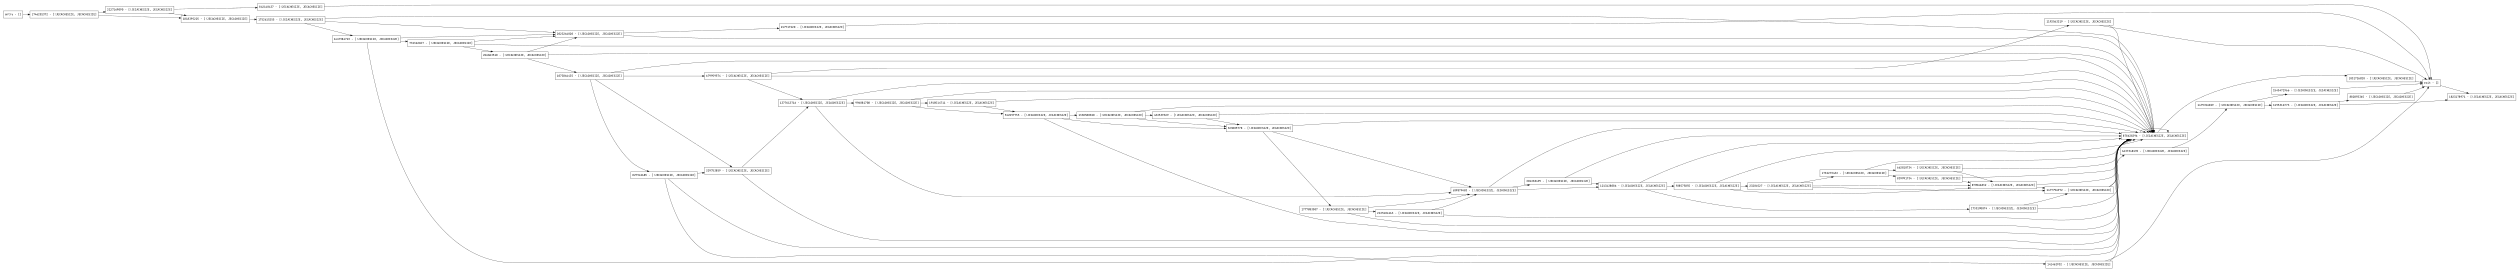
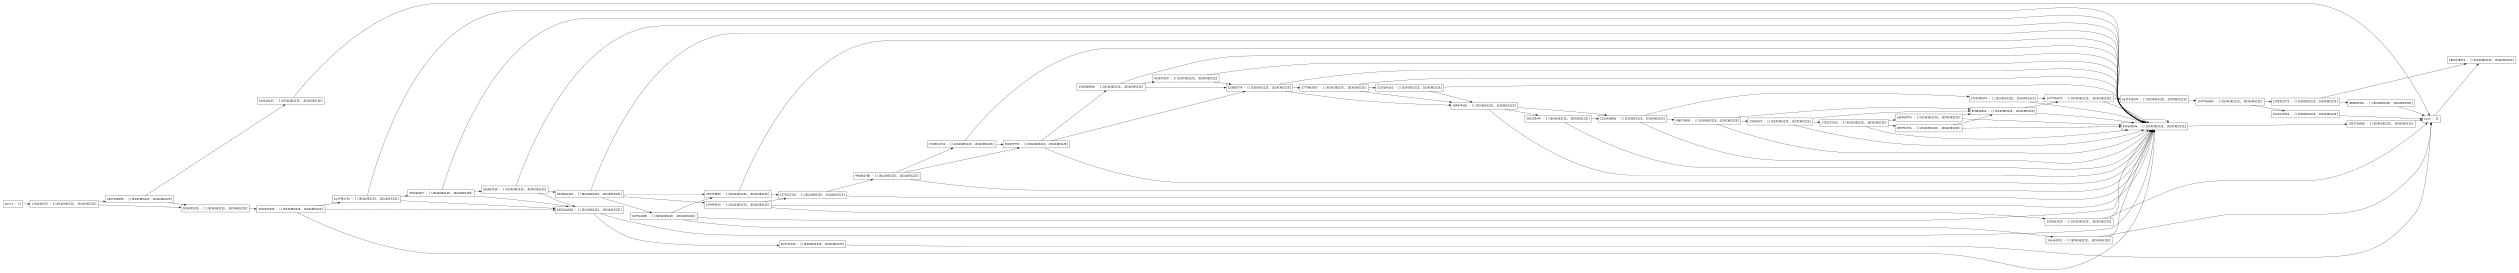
(1916, 190) -> (1968, 145)
(1117, 197) -> none
